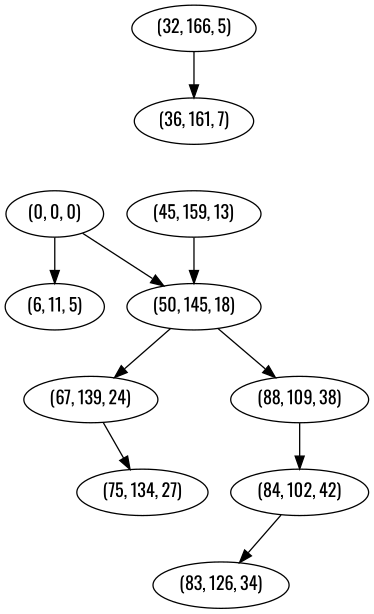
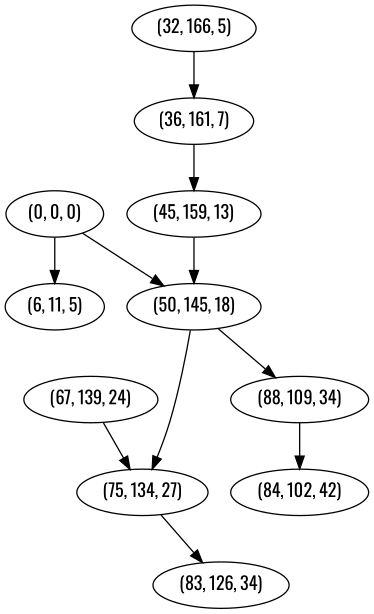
none -> (194, 161)
(148, 349) -> (177, 395)
(300, 400) -> (300, 400)
(265, 534) -> (177, 534)
